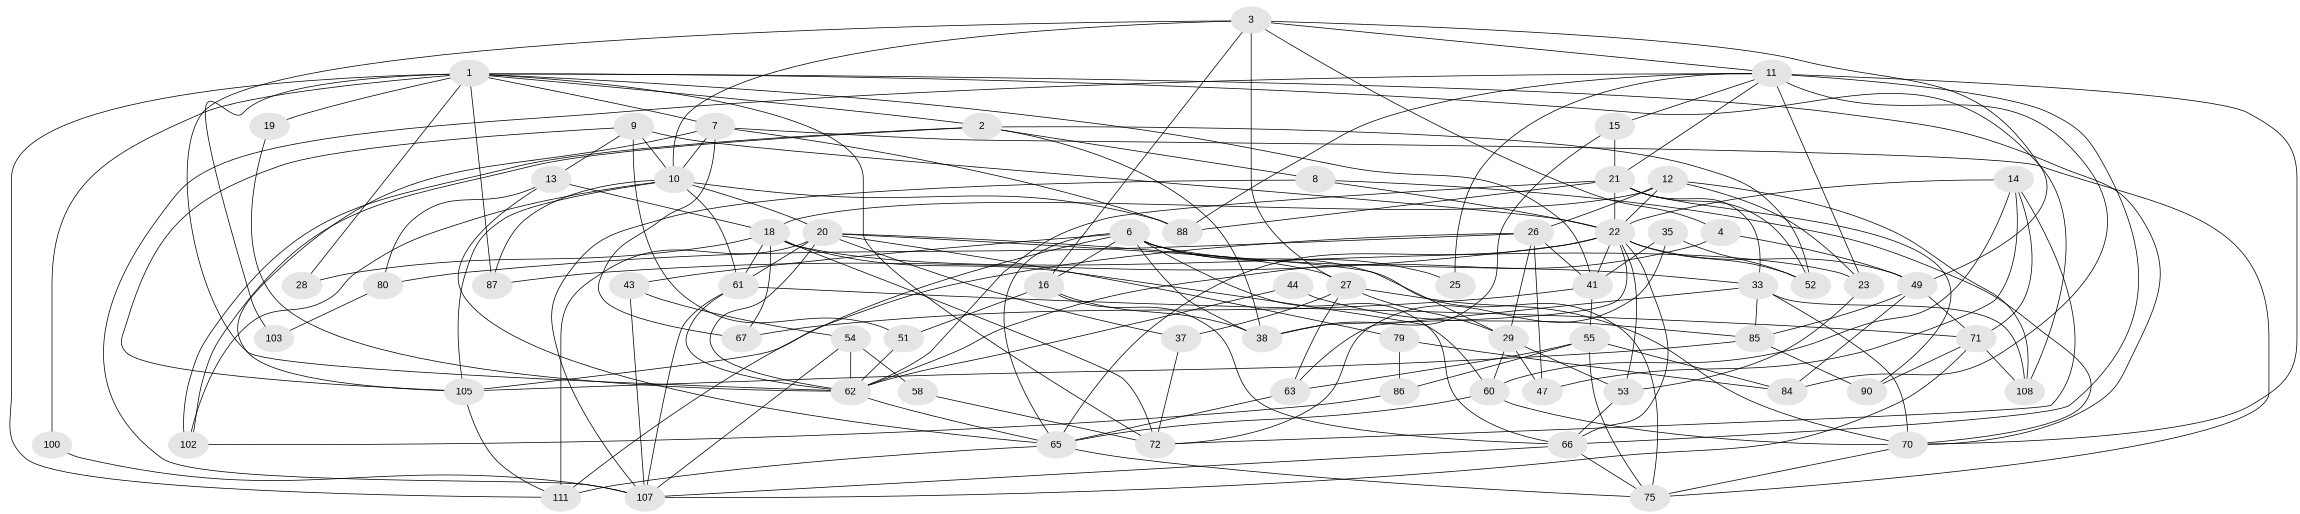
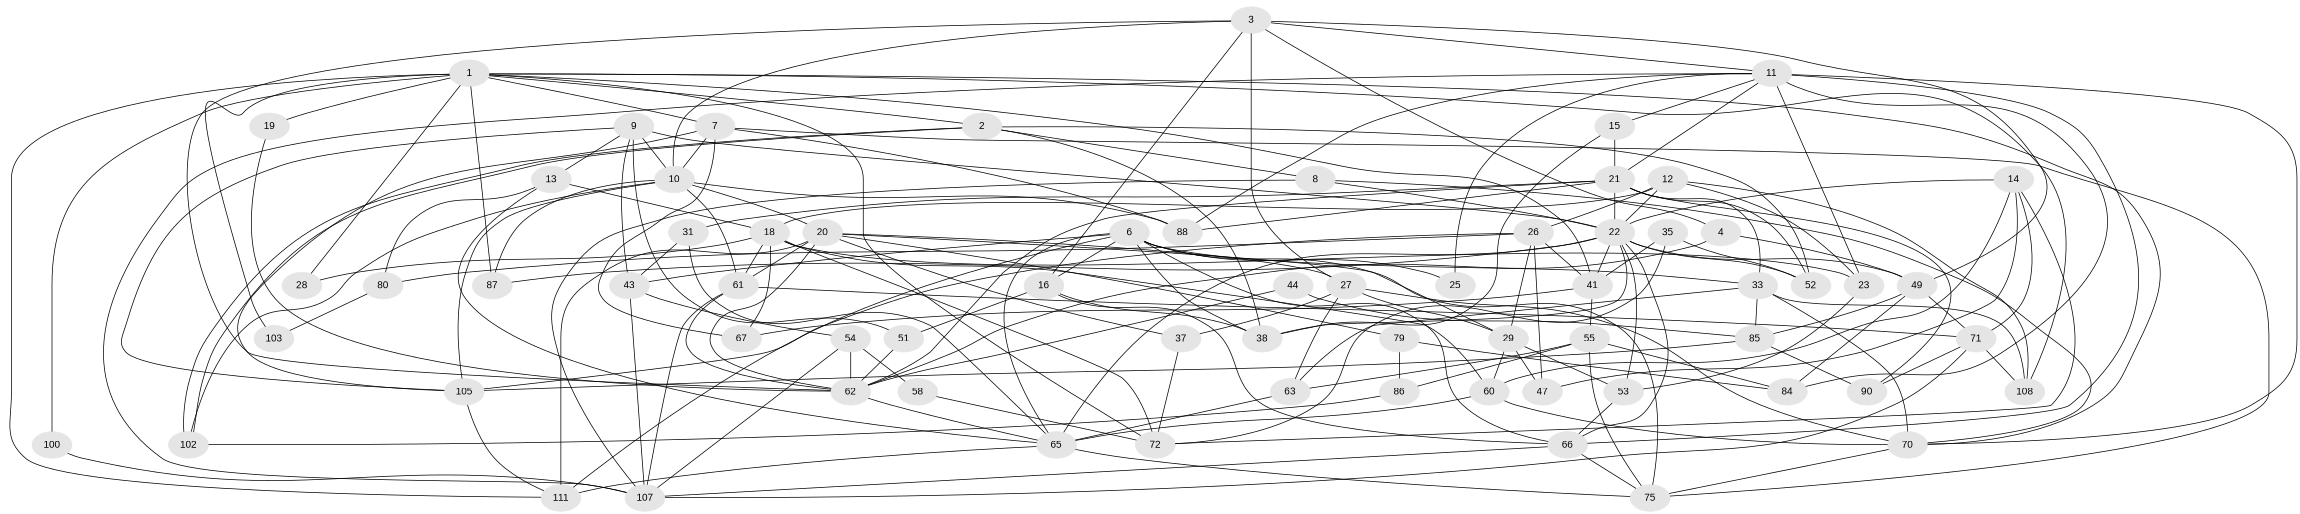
none -> (622, 206)
none -> (688, 233)
